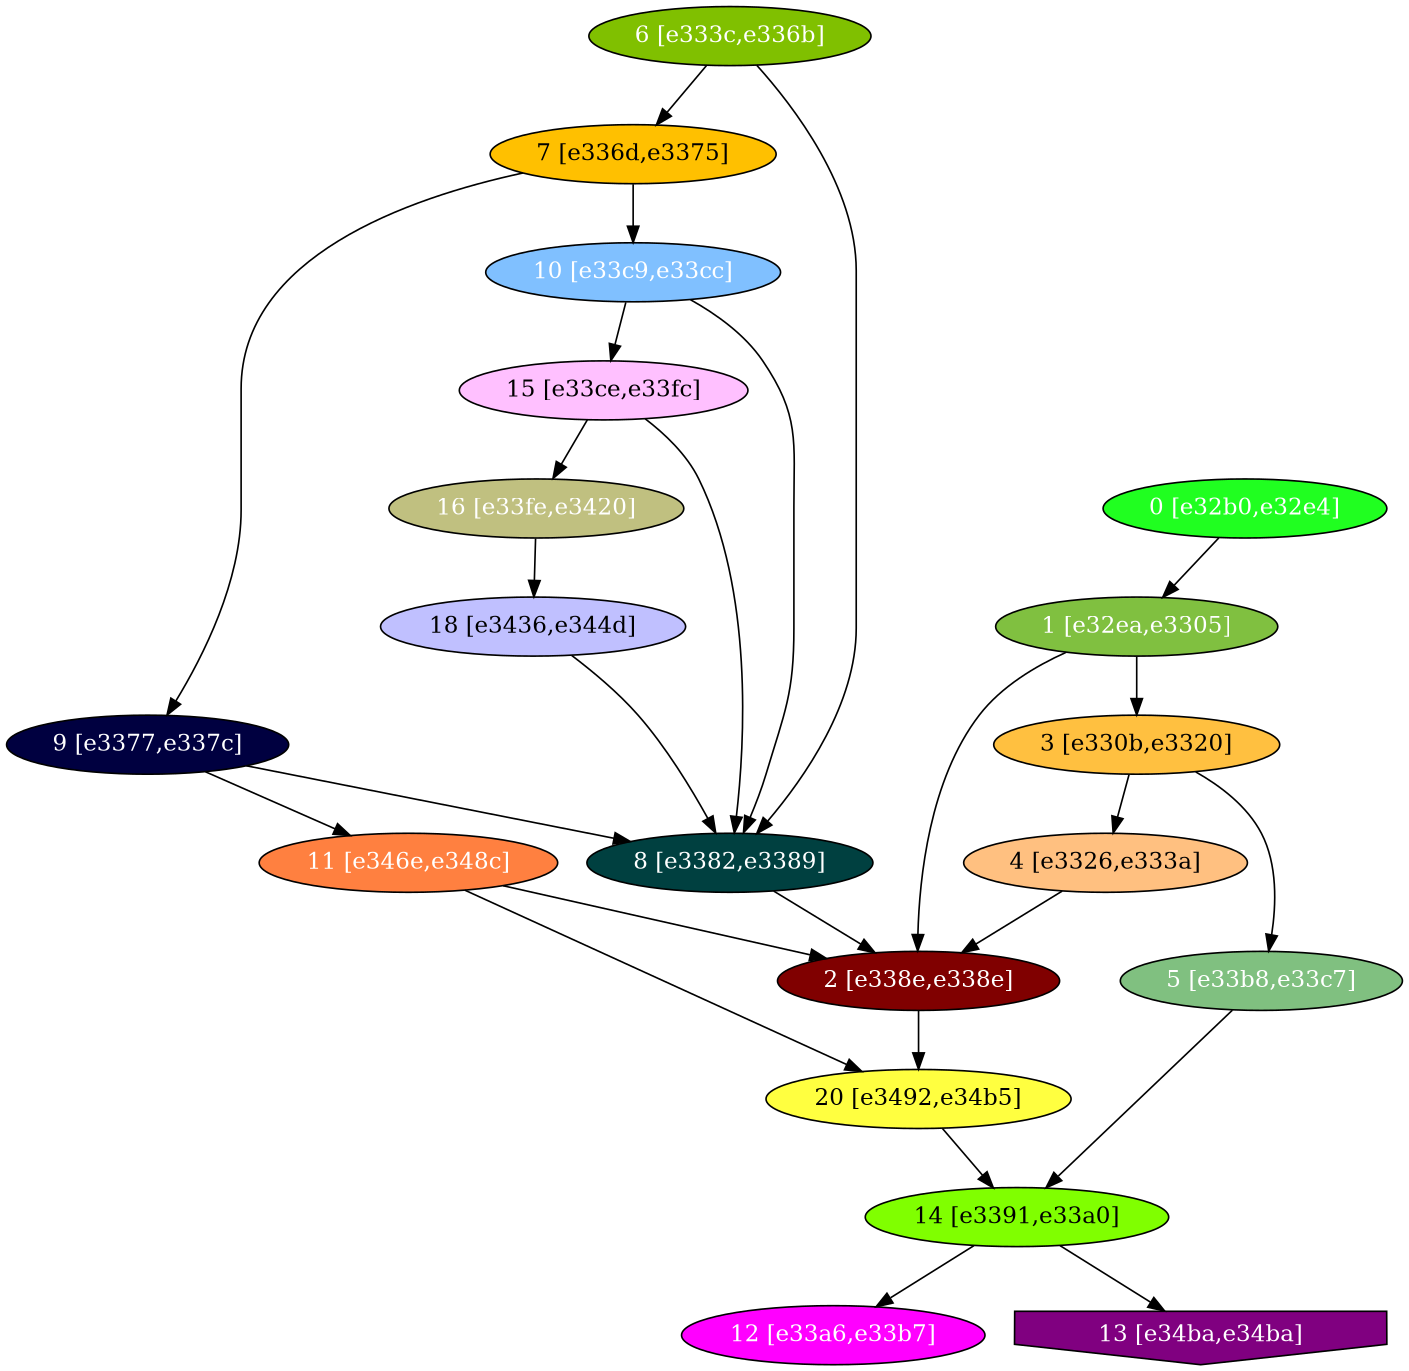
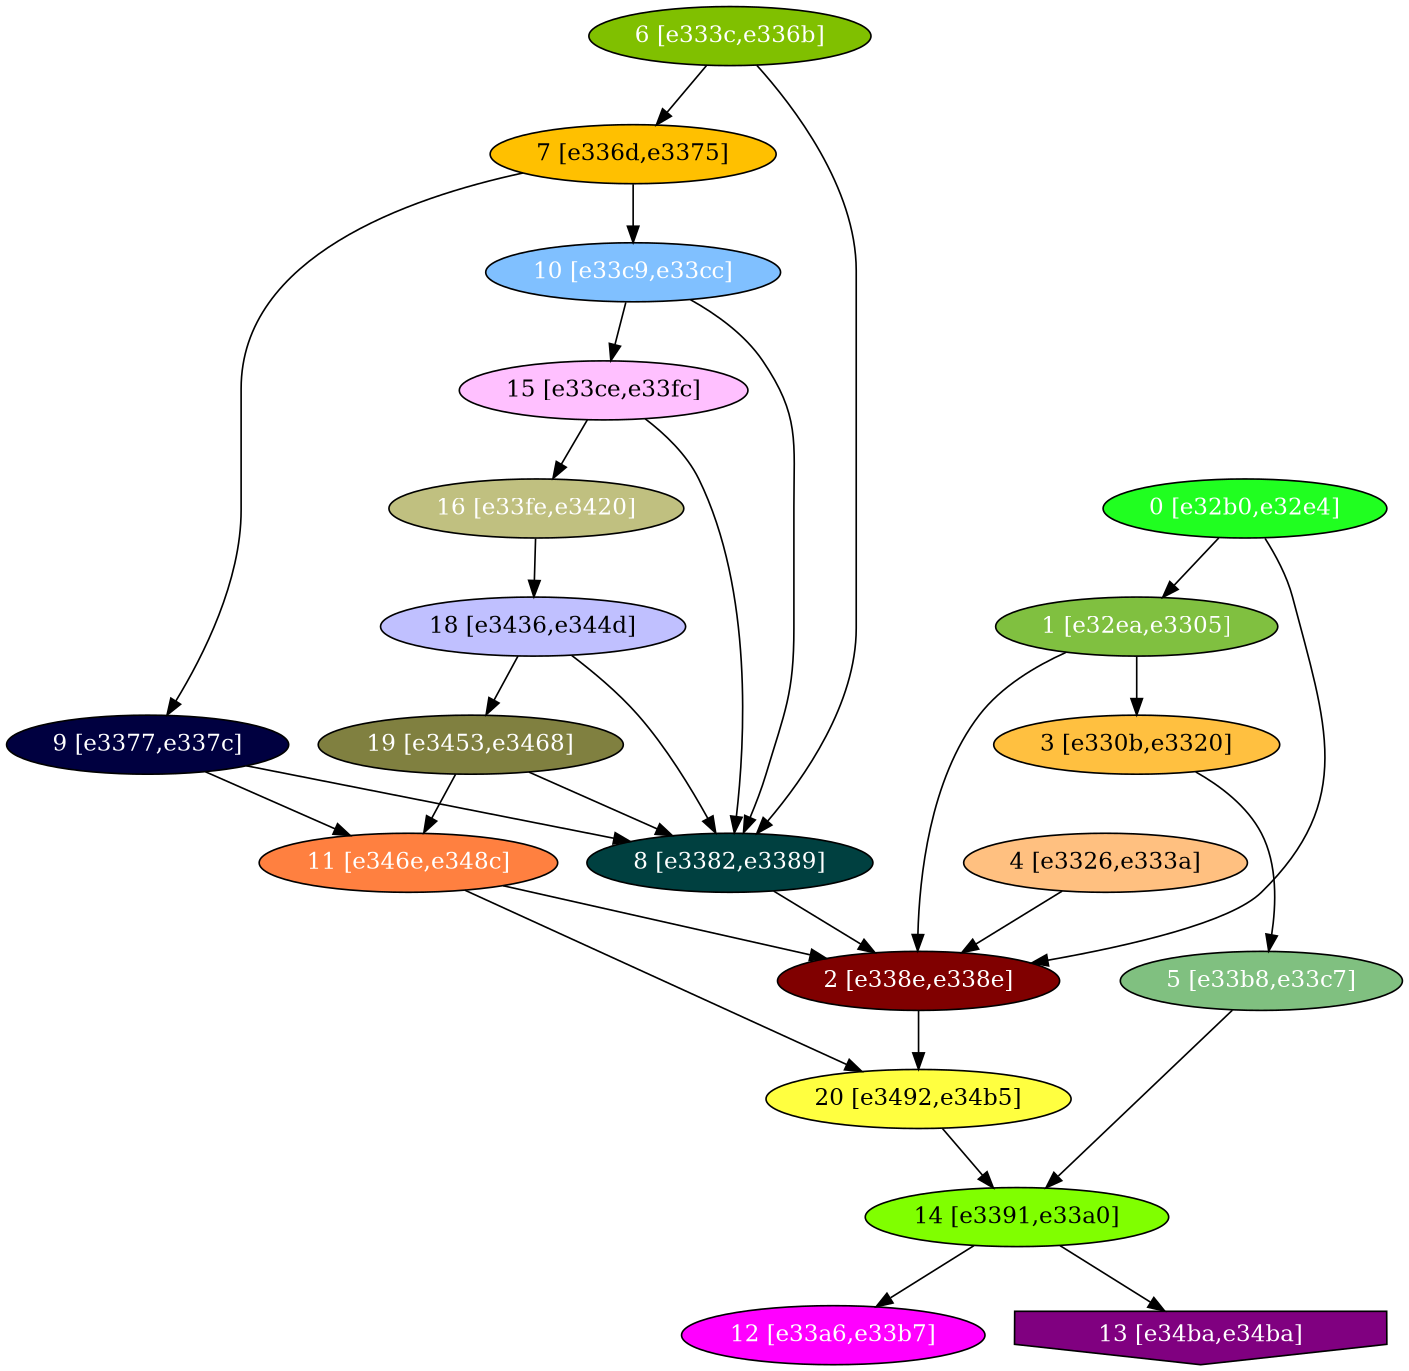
none -> (471, 745)
(1123, 796) -> none
none -> (1308, 830)
